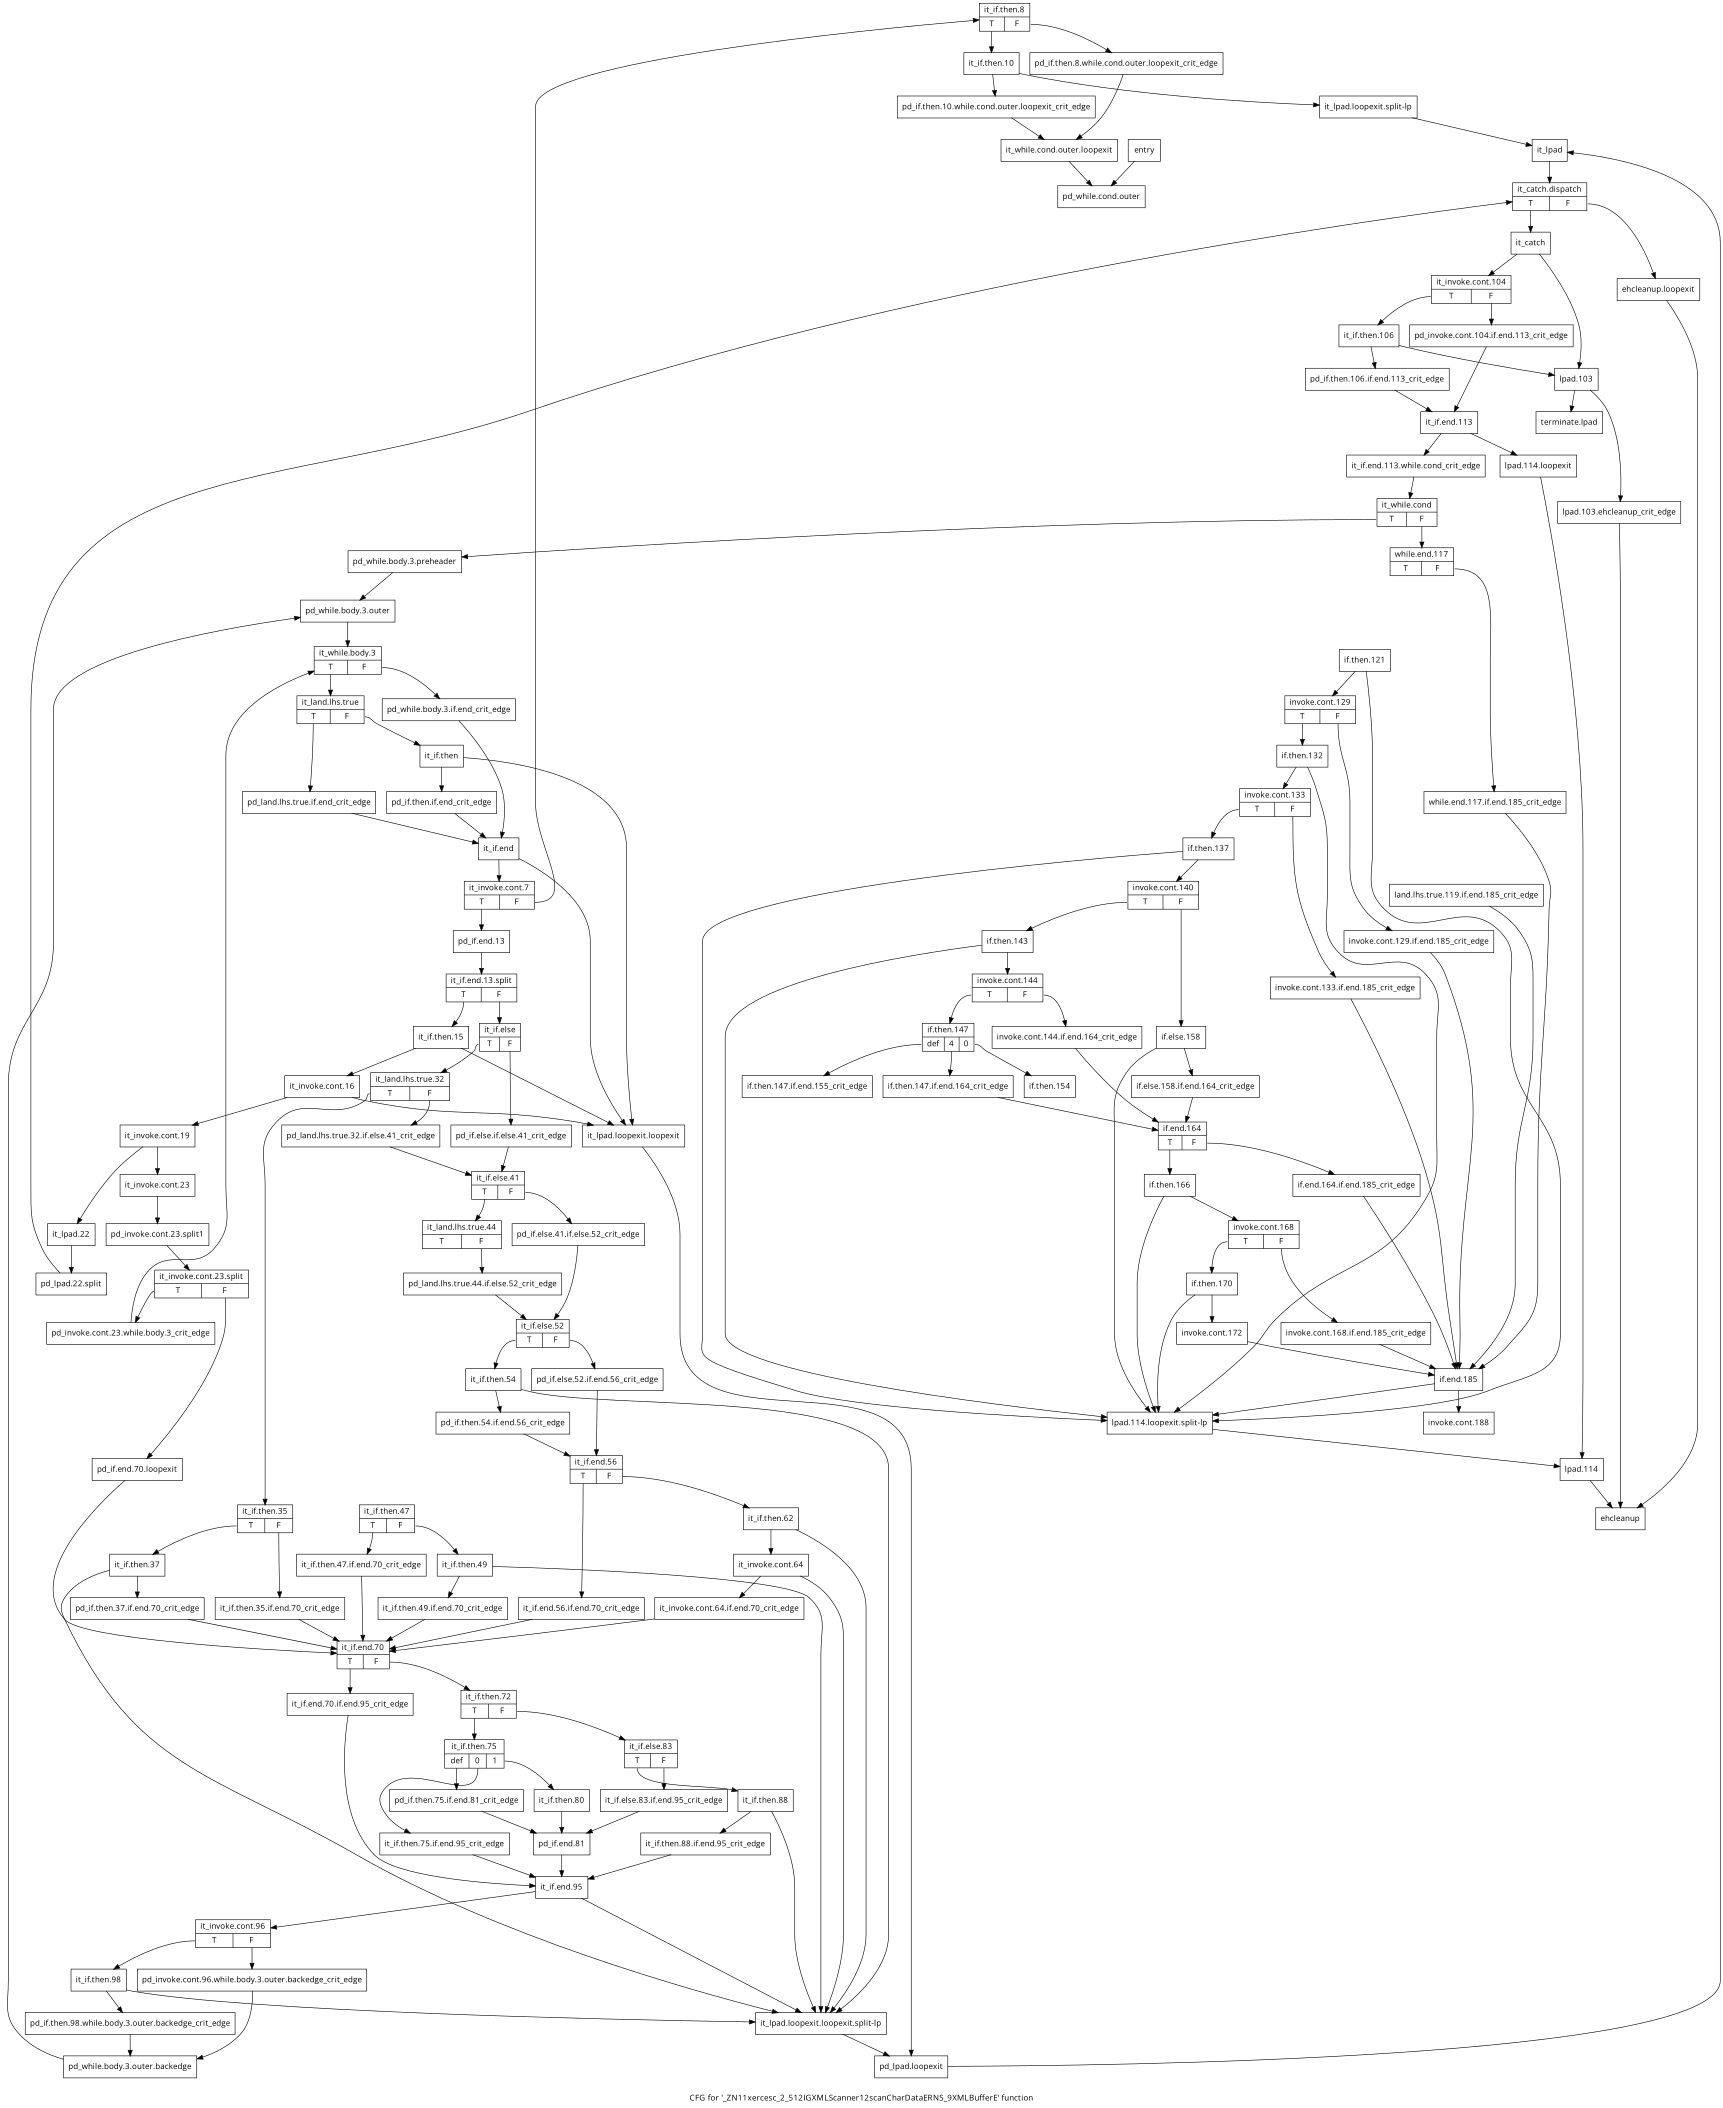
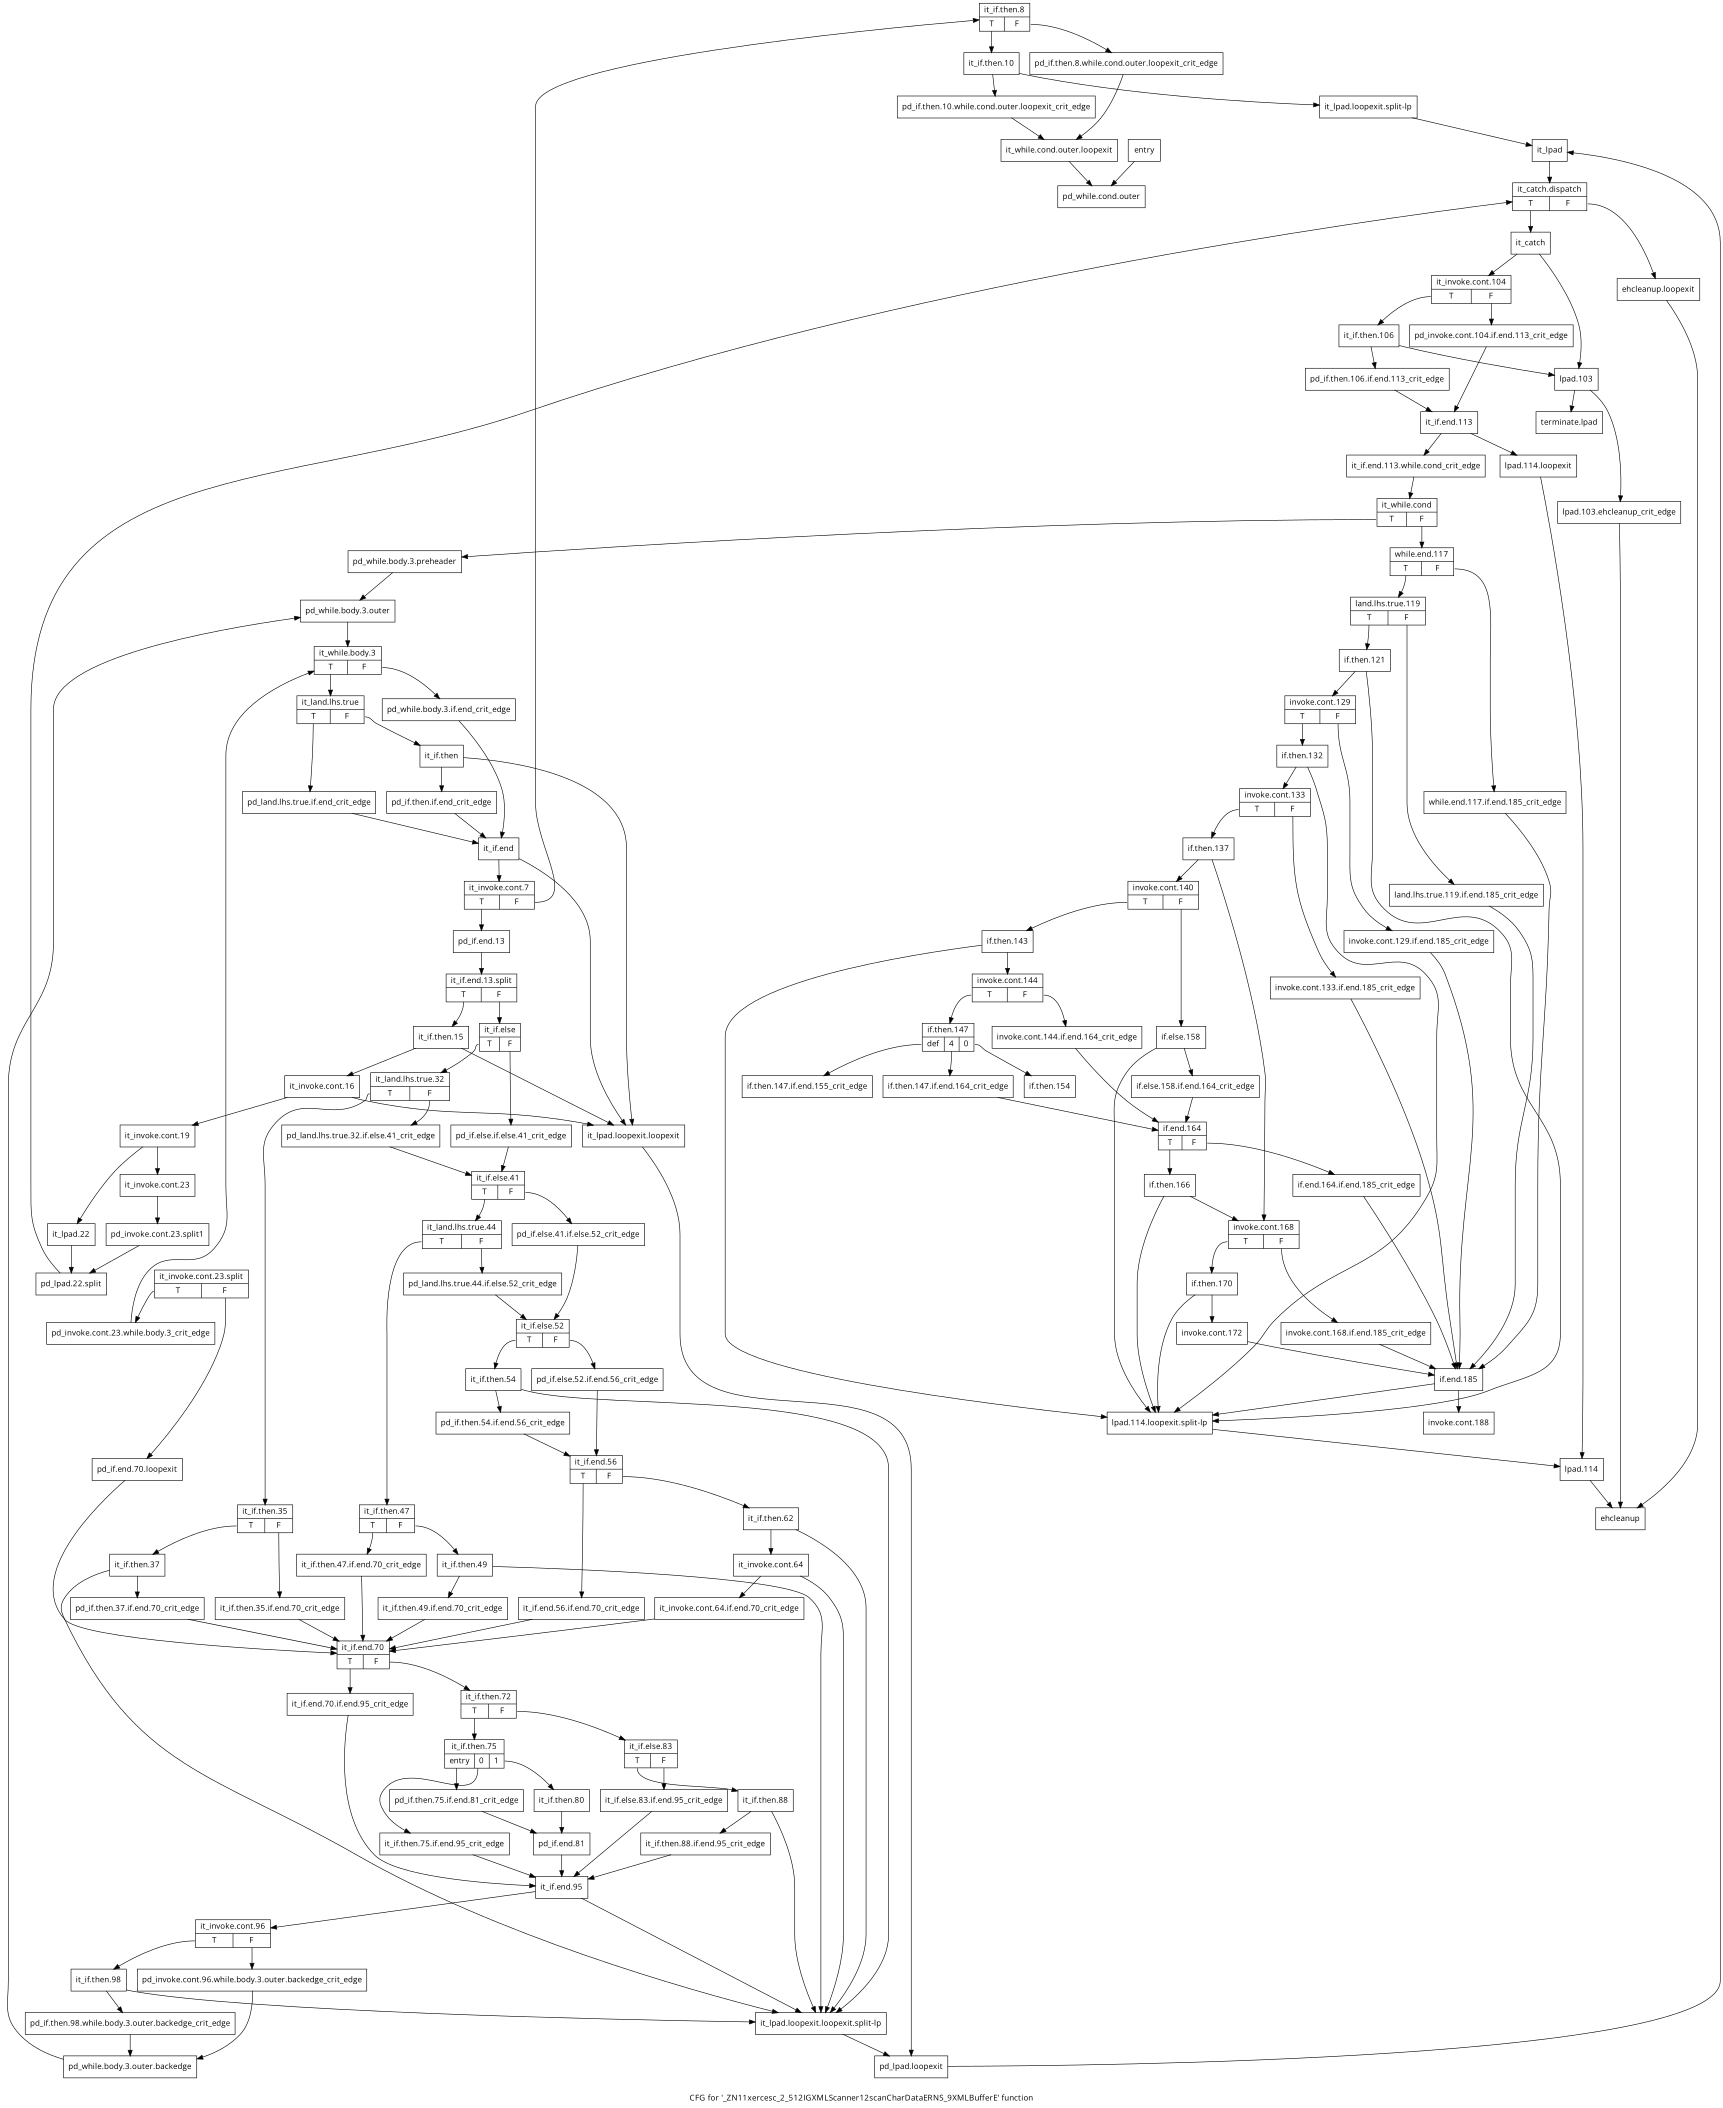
none -> (1388, 611)
(703, 1104) -> (1259, 1034)
(176, 1256) -> (117, 1258)
none -> (387, 1363)
(457, 1761) -> (459, 1761)
(616, 1821) -> (615, 1842)
